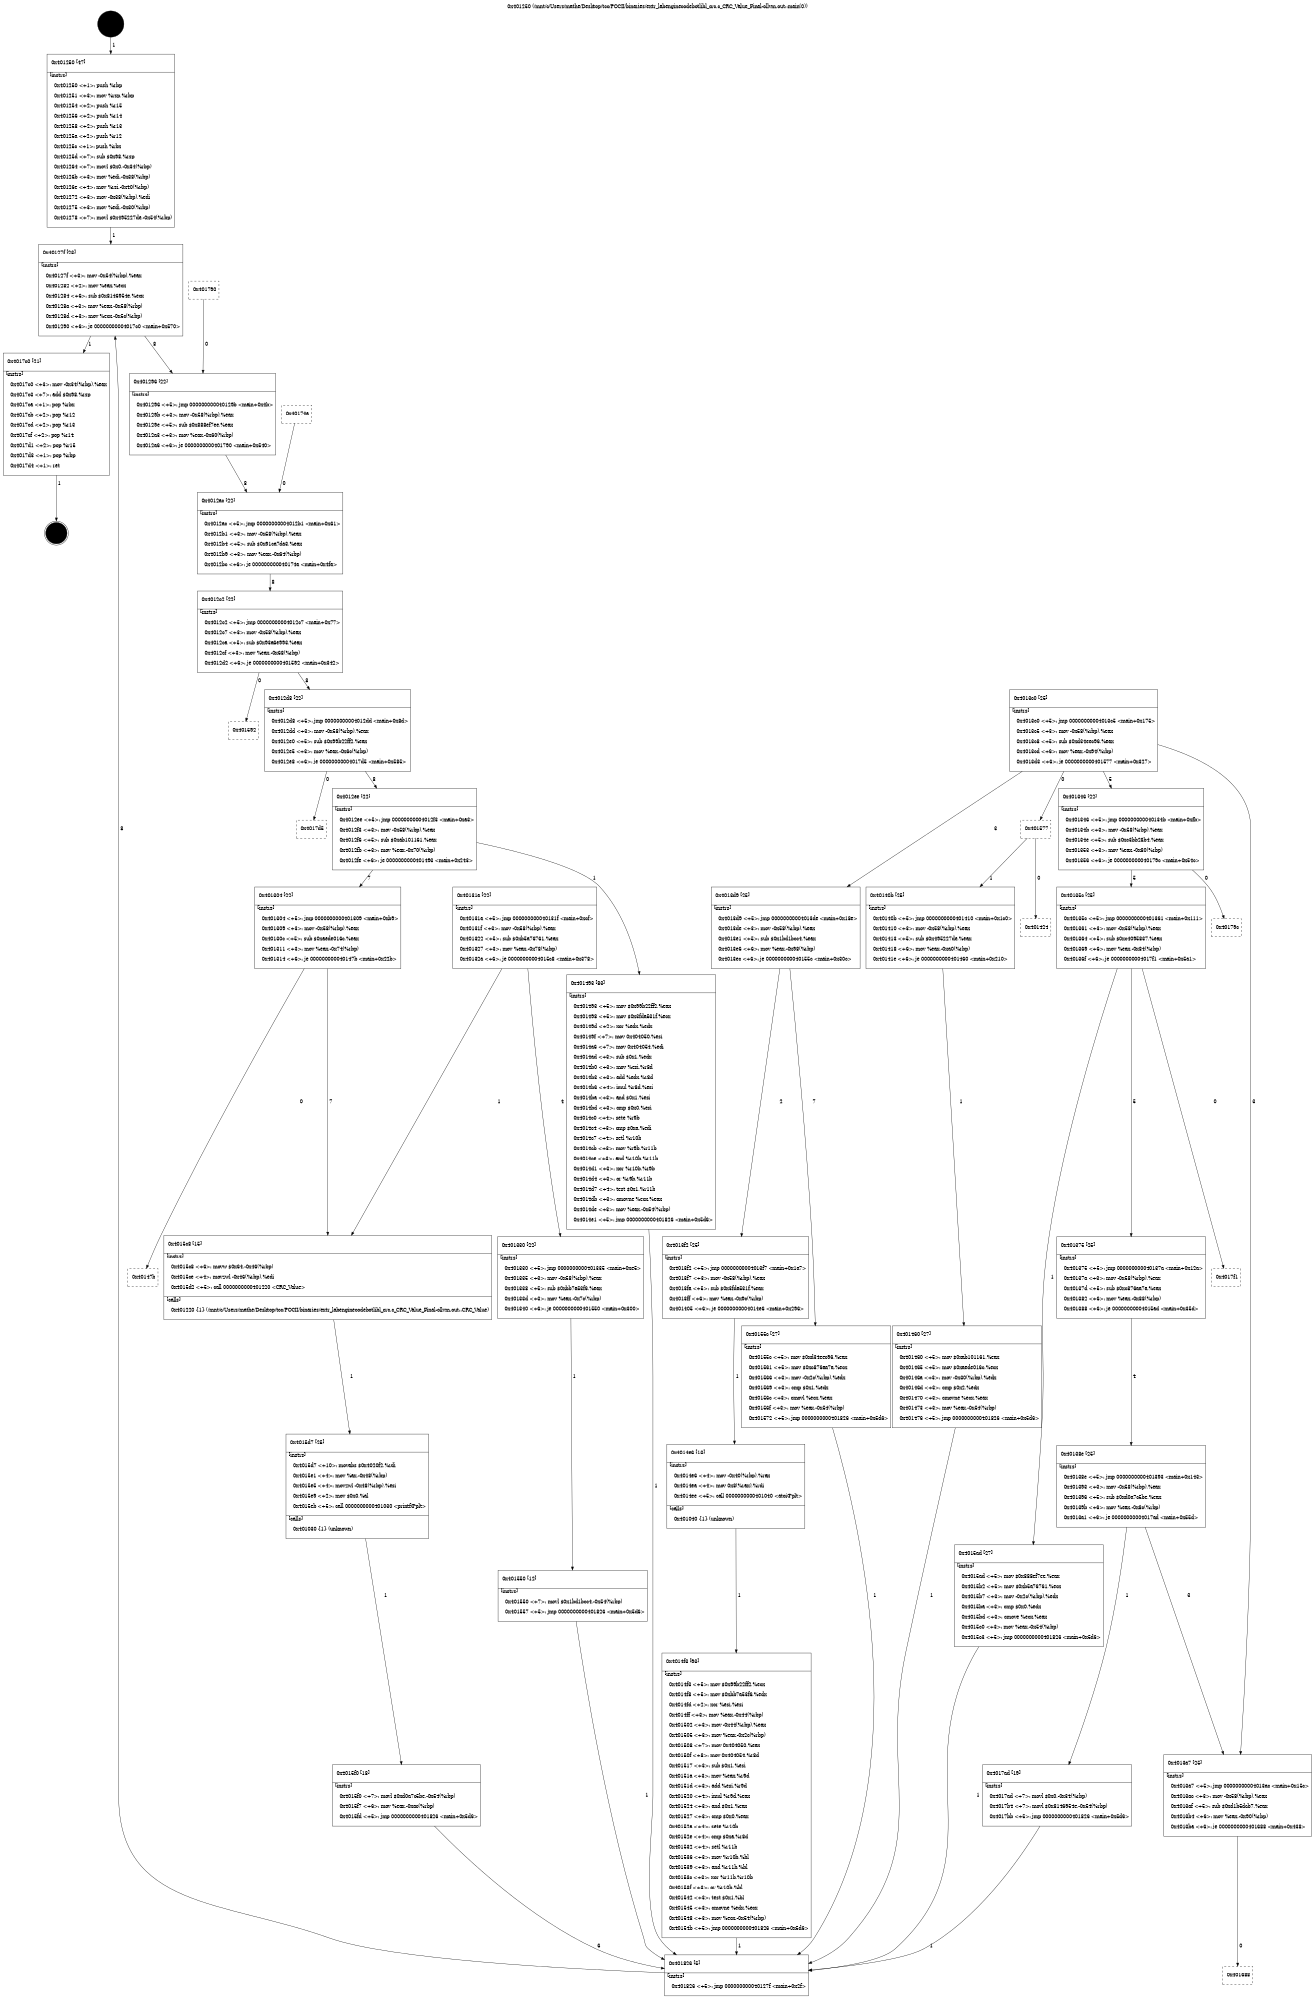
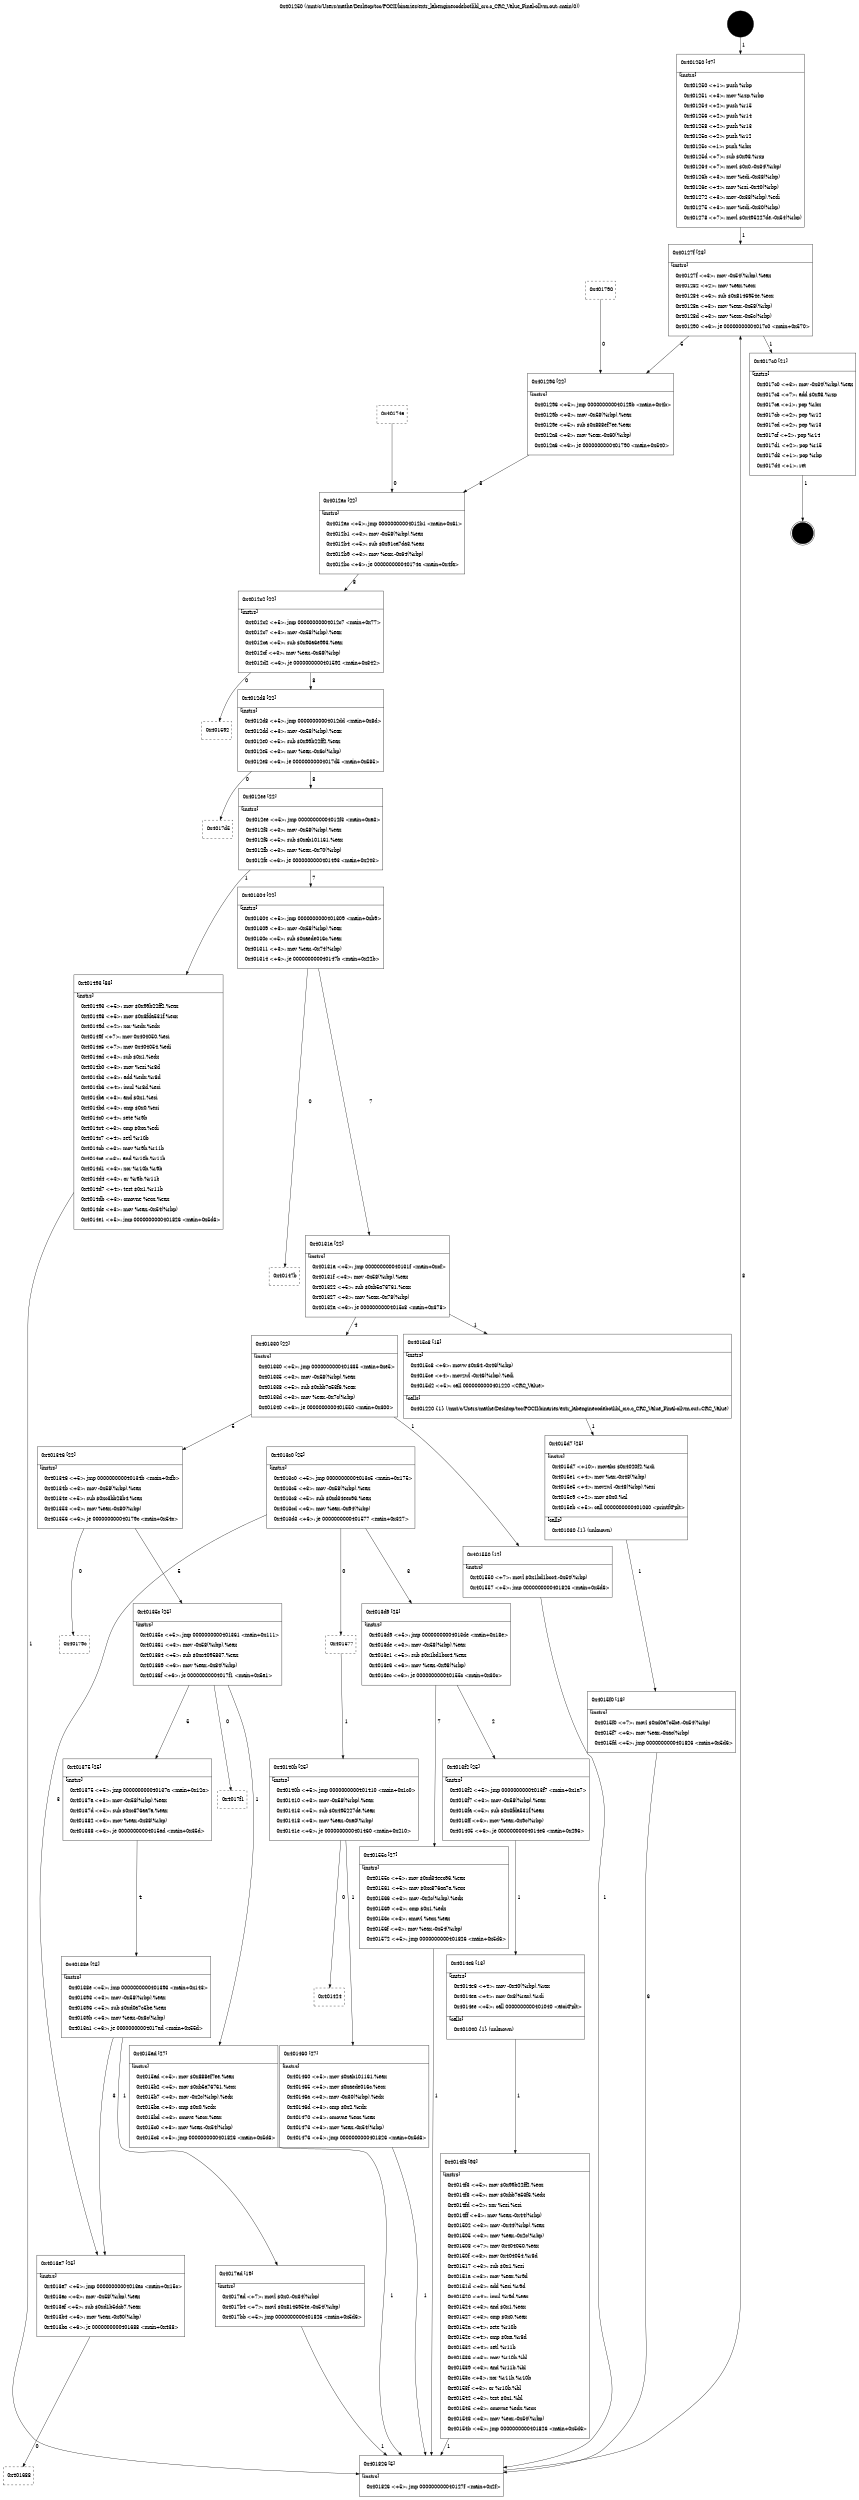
(154, 345) -> (681, 345)
(1107, 778) -> (218, 1431)
(1036, 877) -> (335, 1913)
(328, 1100) -> (344, 1100)
